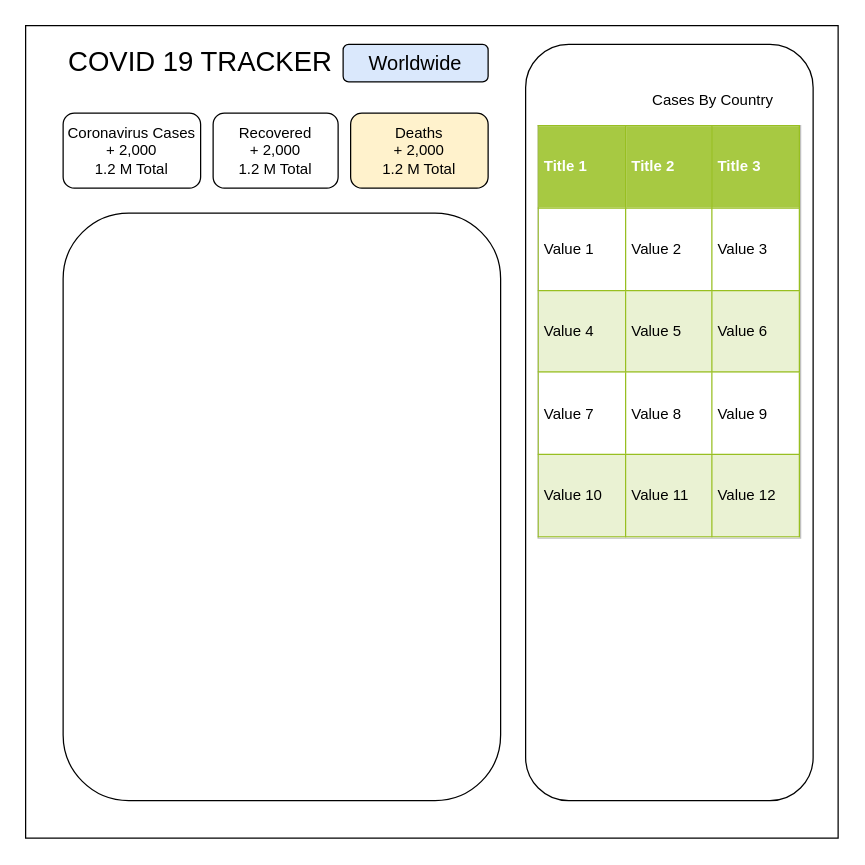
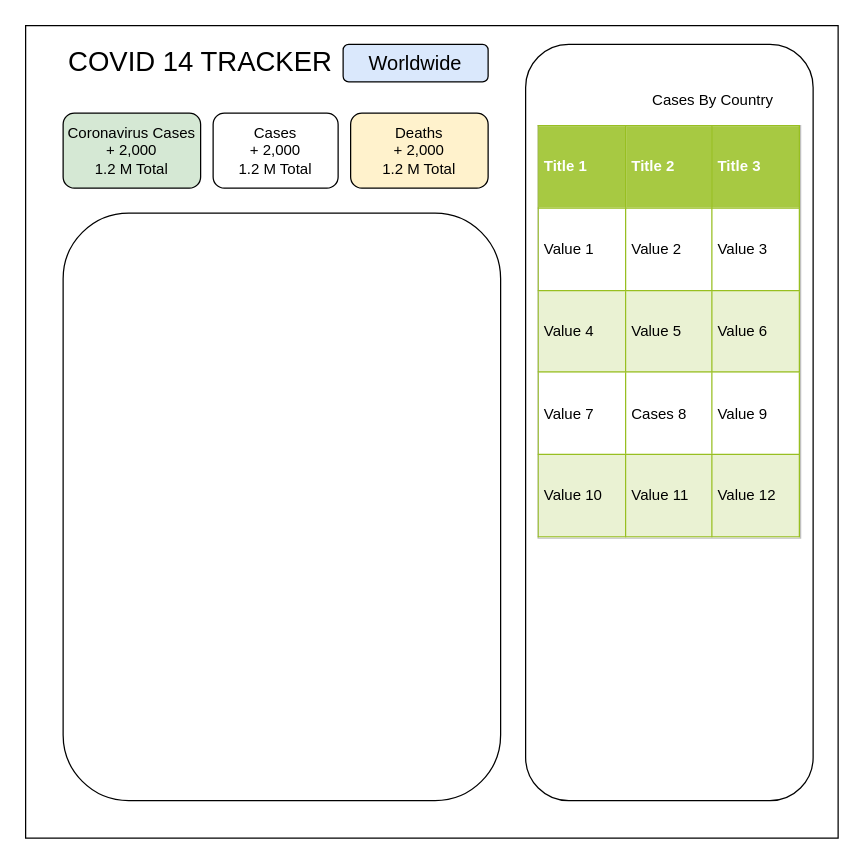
(201, 63) -> (201, 63)
(132, 151) -> (132, 151)
(276, 151) -> (276, 151)
(627, 171) -> (627, 171)
